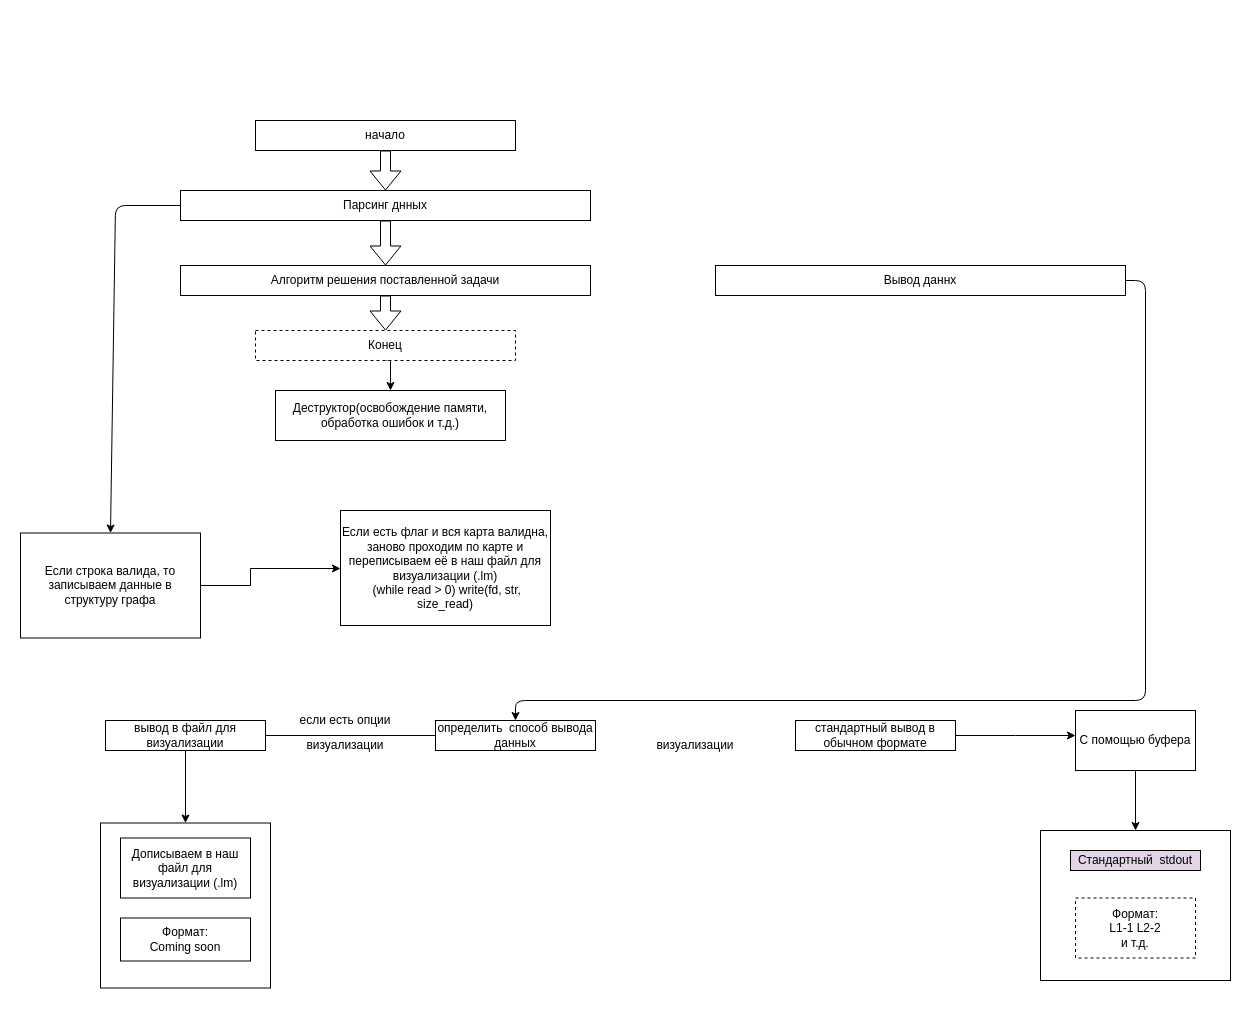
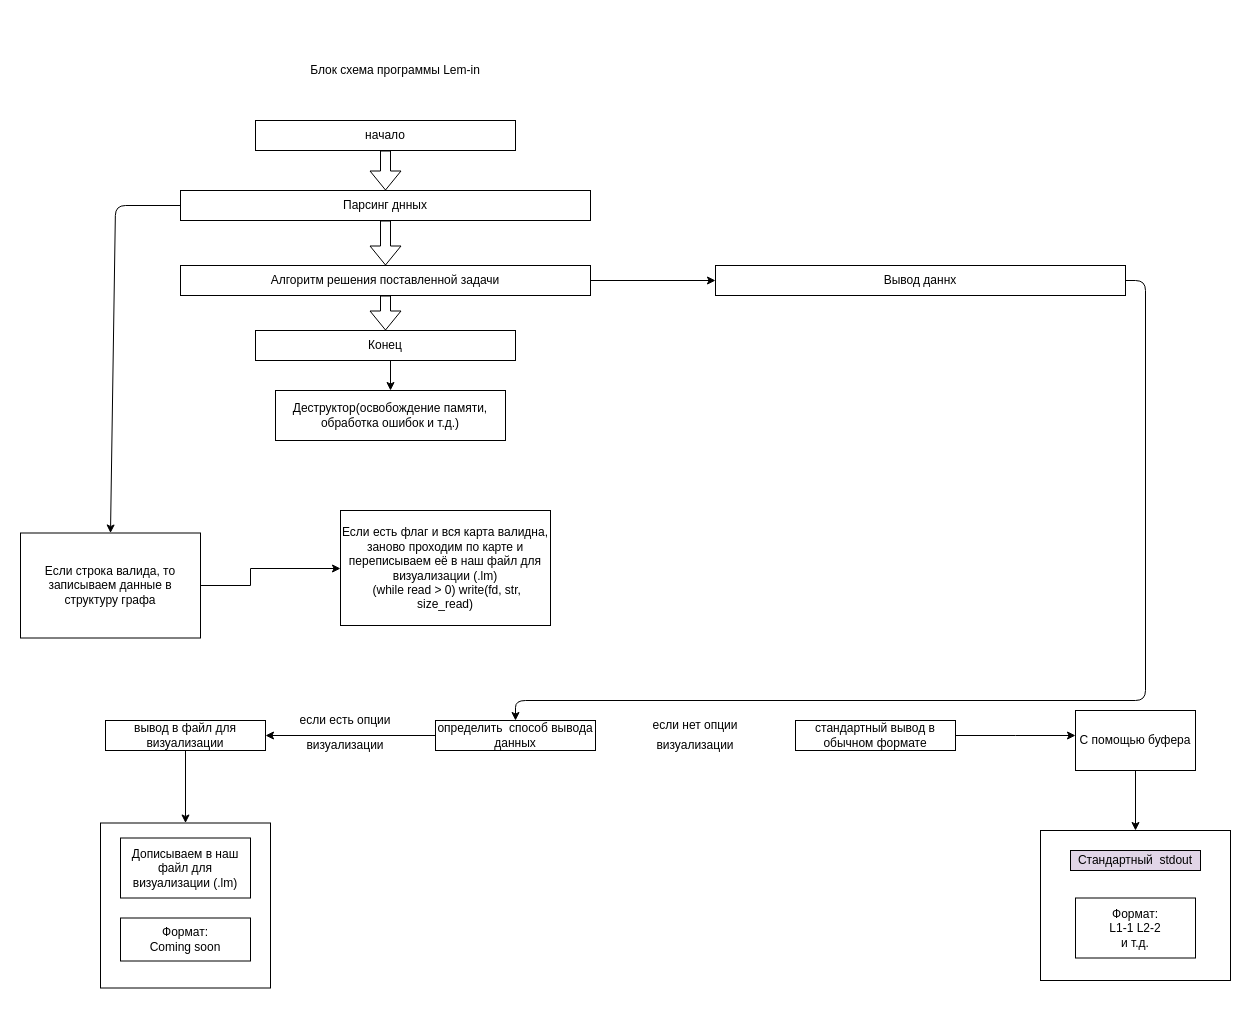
none -> (396, 71)
none -> (650, 281)
(386, 346) -> (386, 346)
none -> (696, 726)
(271, 736) -> (274, 736)
(1136, 928) -> (1136, 928)
